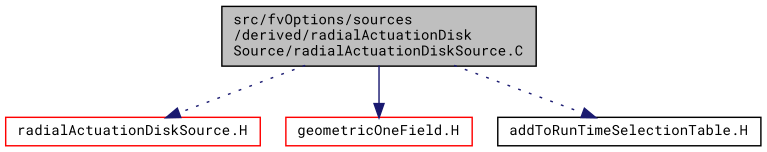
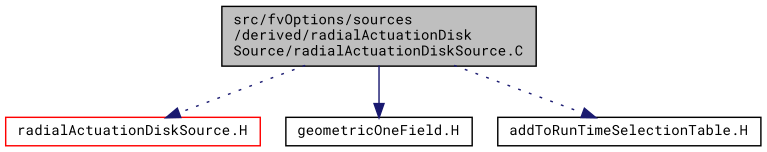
(379, 132) -> (379, 132)
